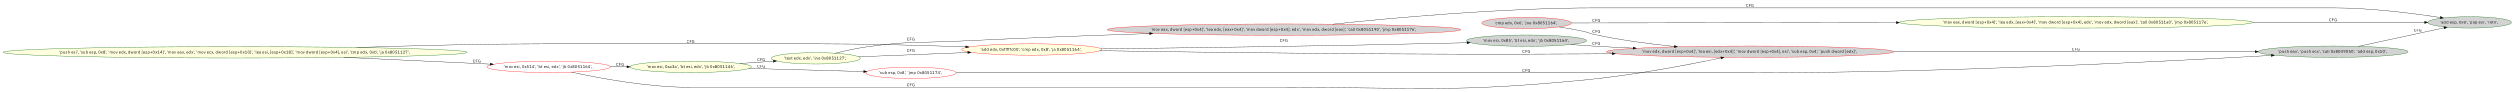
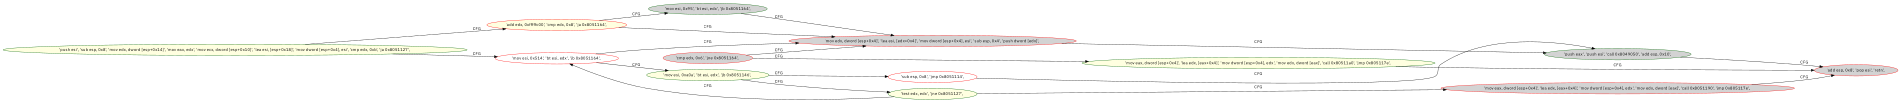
(2470, 22) -> (1856, 70)
(1527, 41) -> (708, 9)
(2333, 52) -> (1618, 54)
(913, 55) -> (731, 97)
(691, 67) -> (708, 75)
(911, 73) -> (933, 77)
